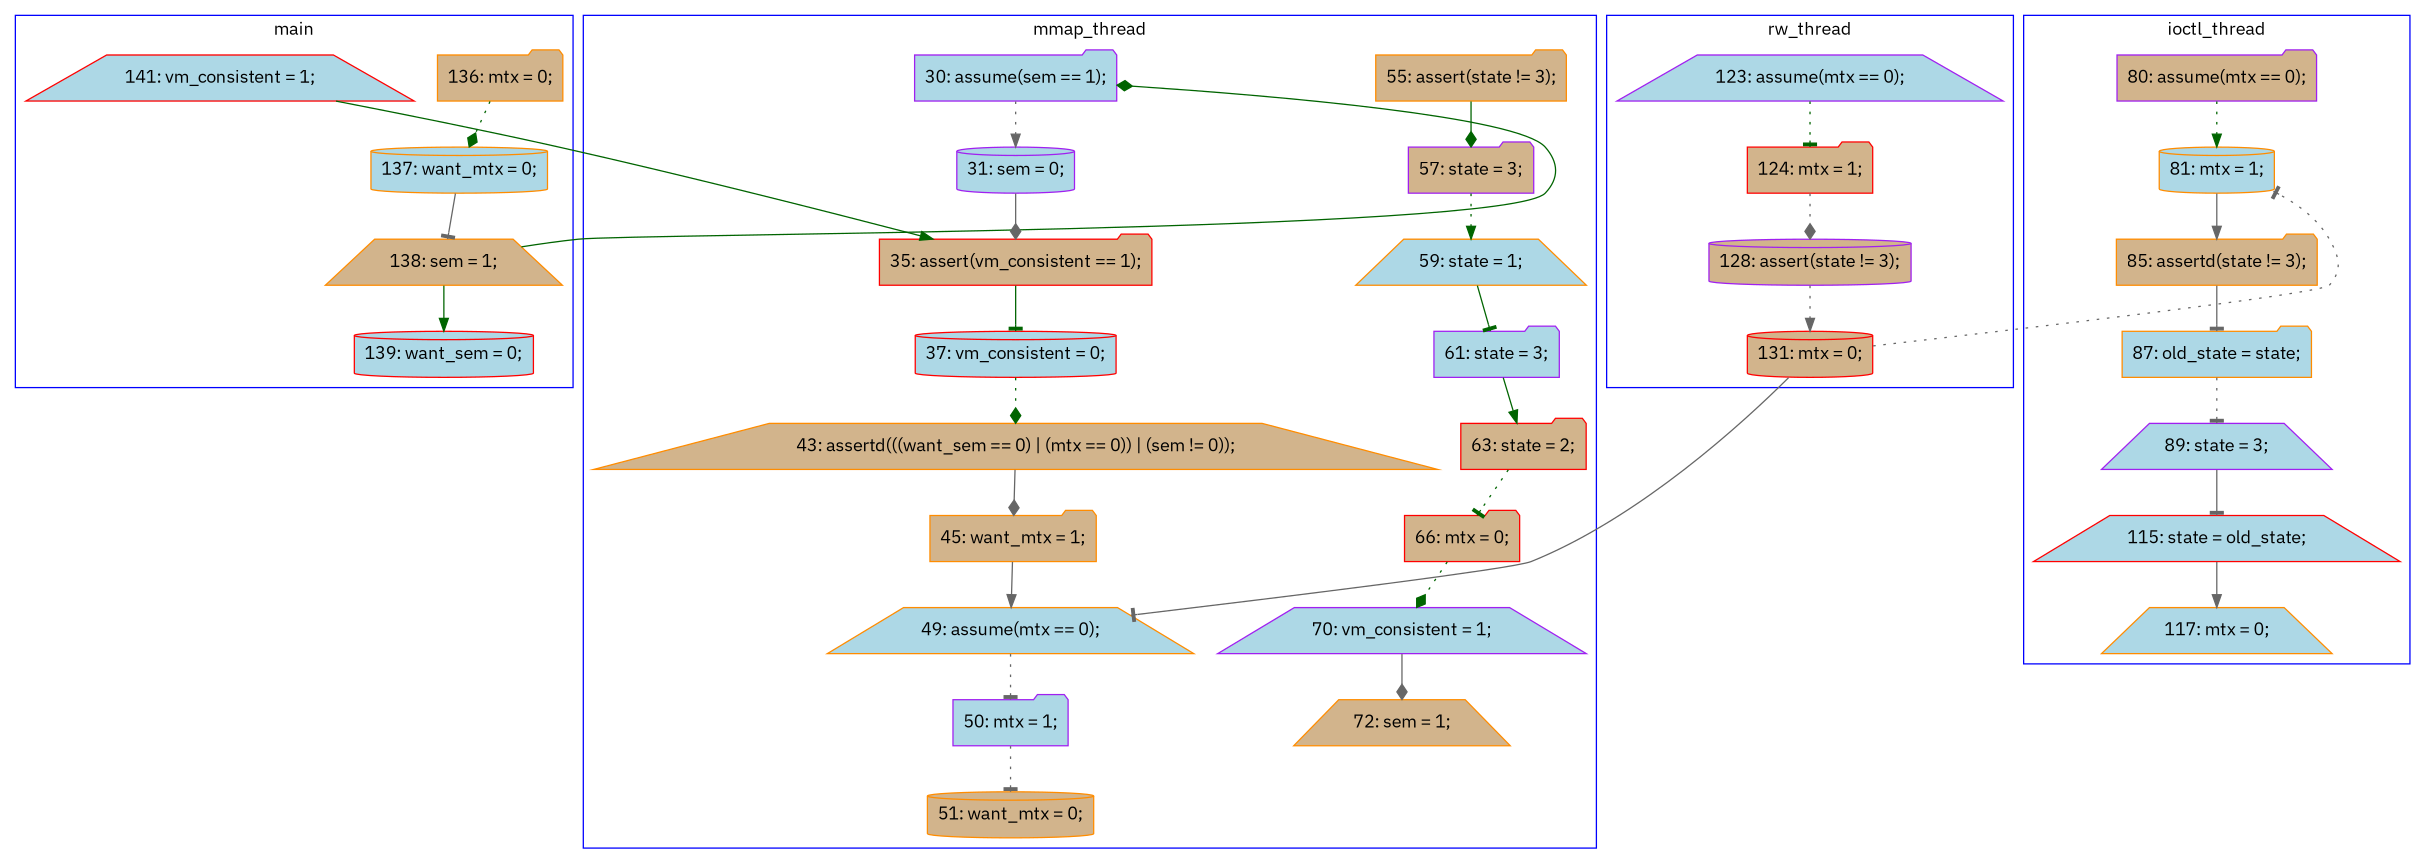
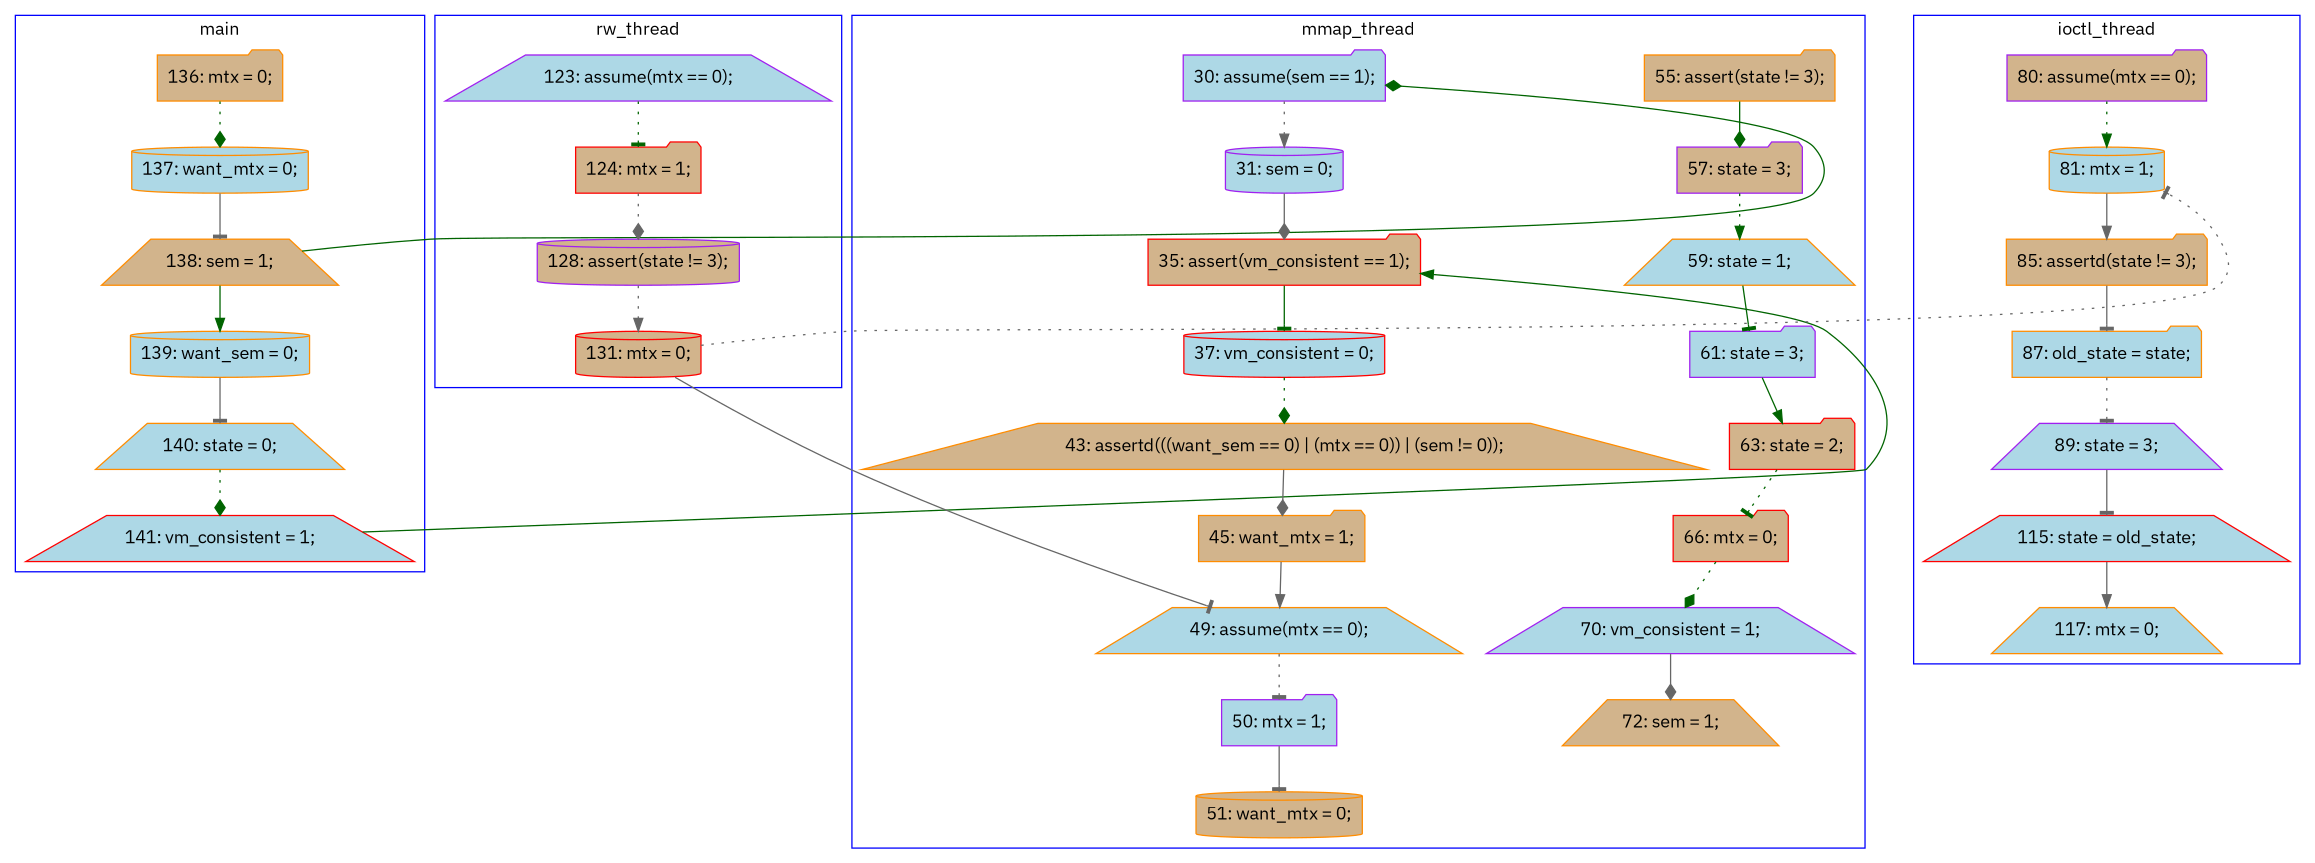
(444, 354) -> (220, 354)
none -> (220, 446)
(1011, 766) -> (1279, 766)
